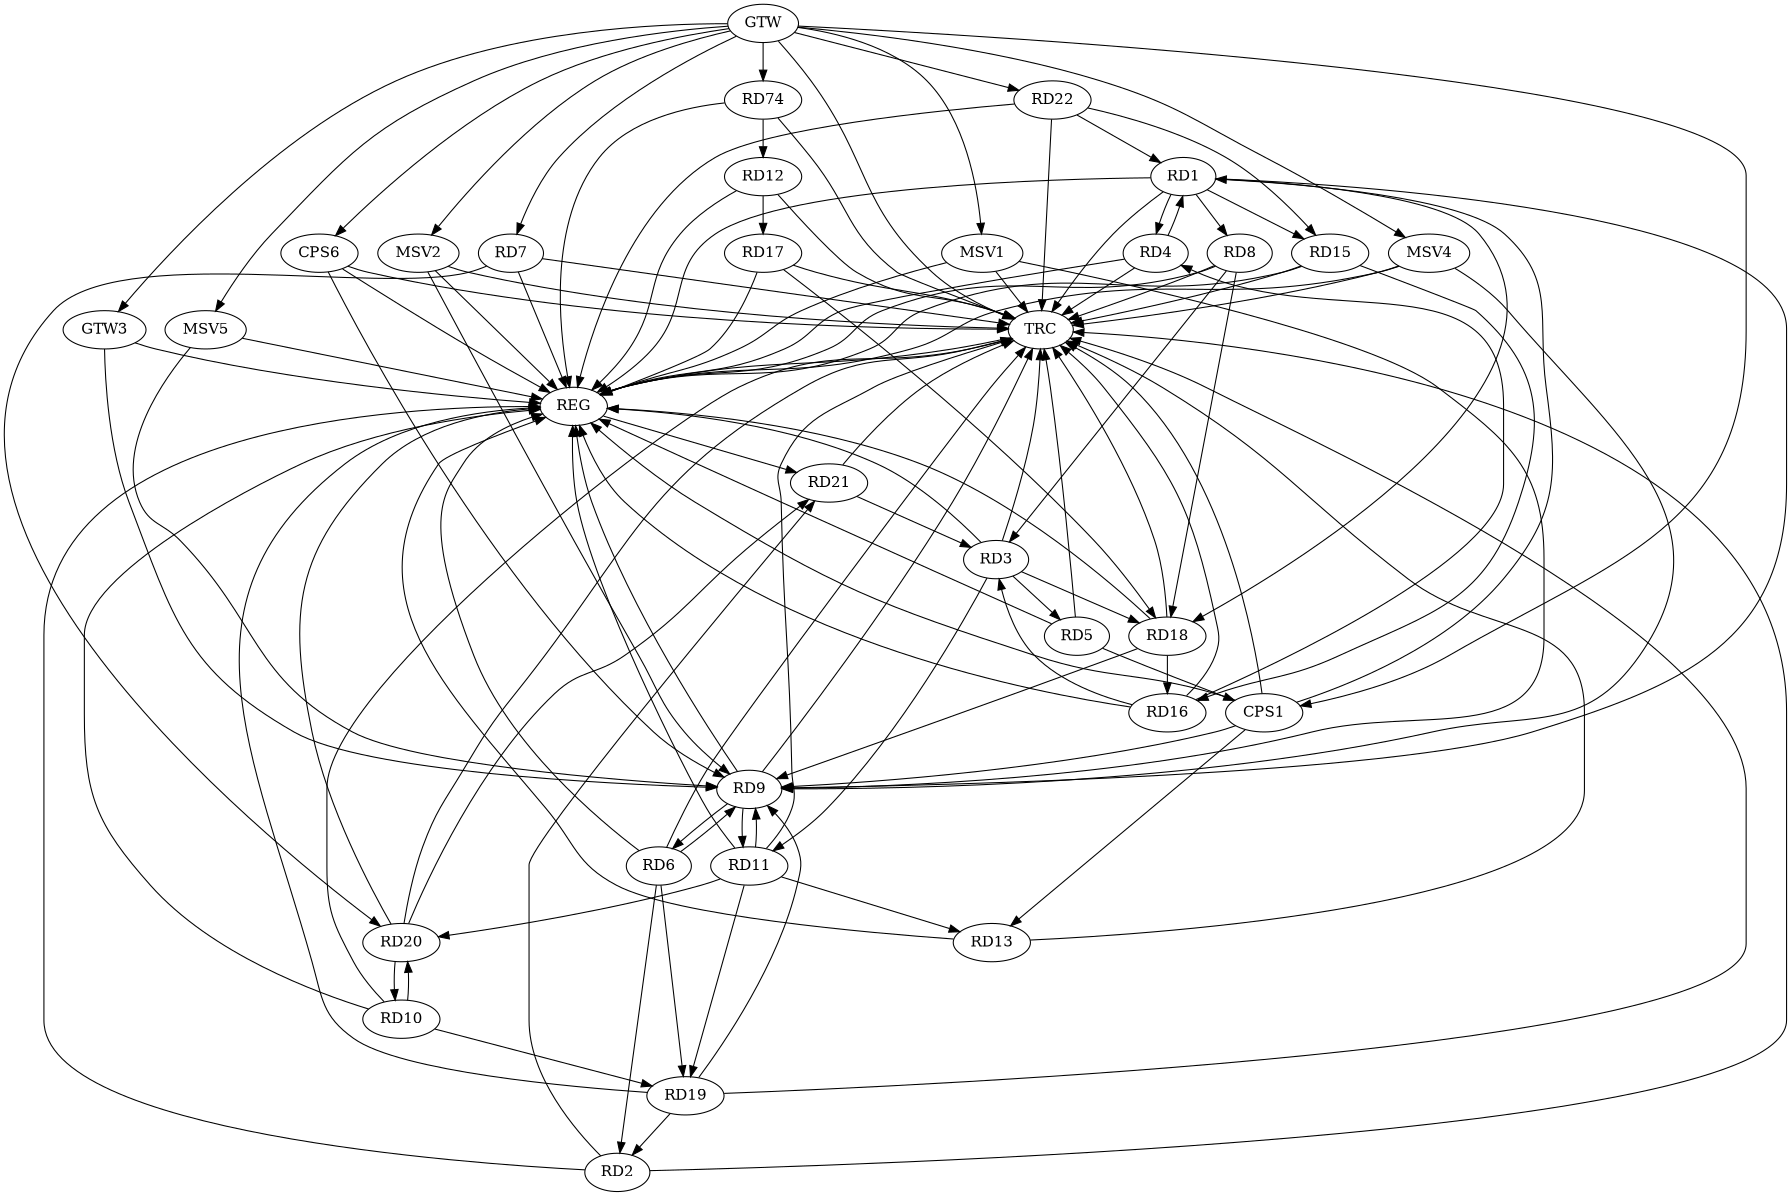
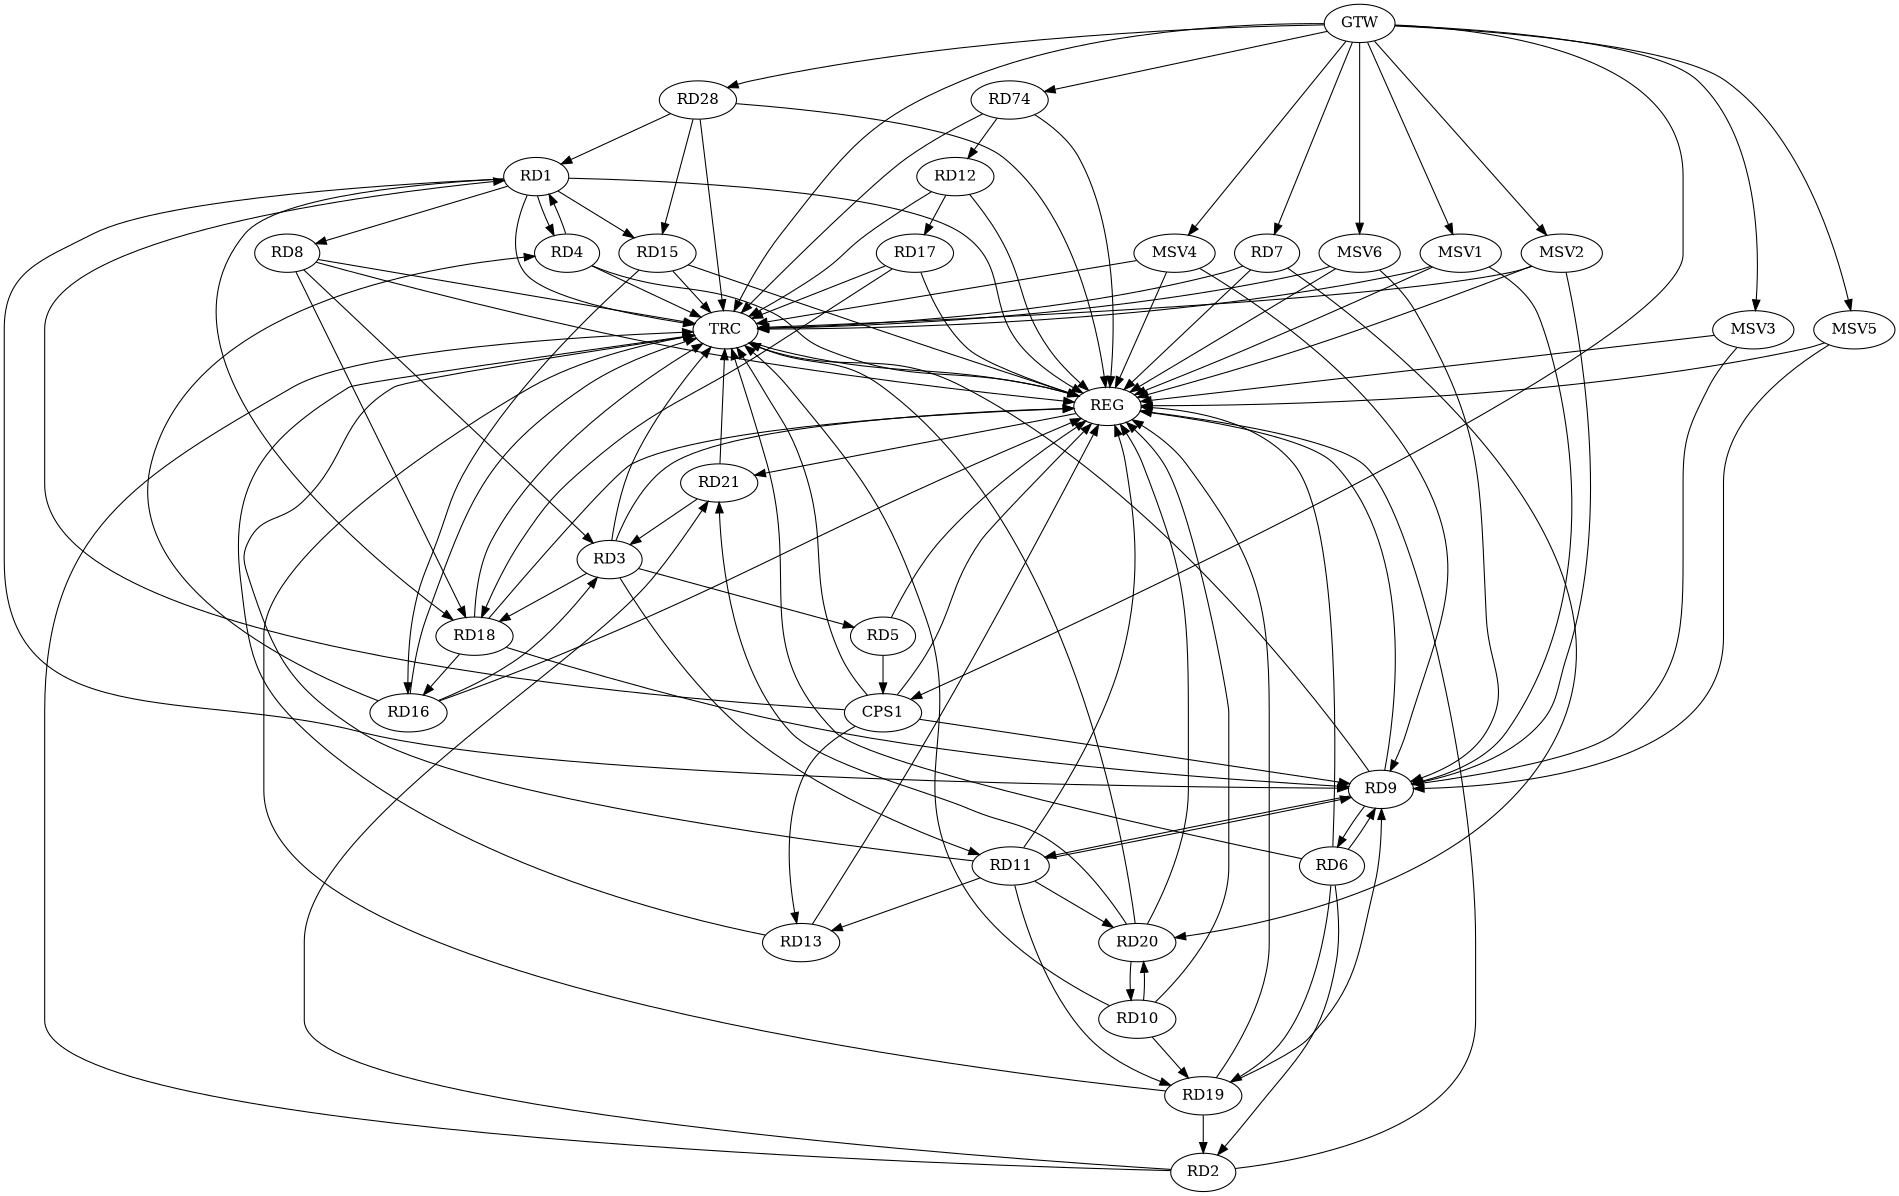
(1052, 100) -> (698, 100)
(319, 253) -> (1360, 253)
(105, 330) -> (1753, 330)
(1063, 488) -> none
